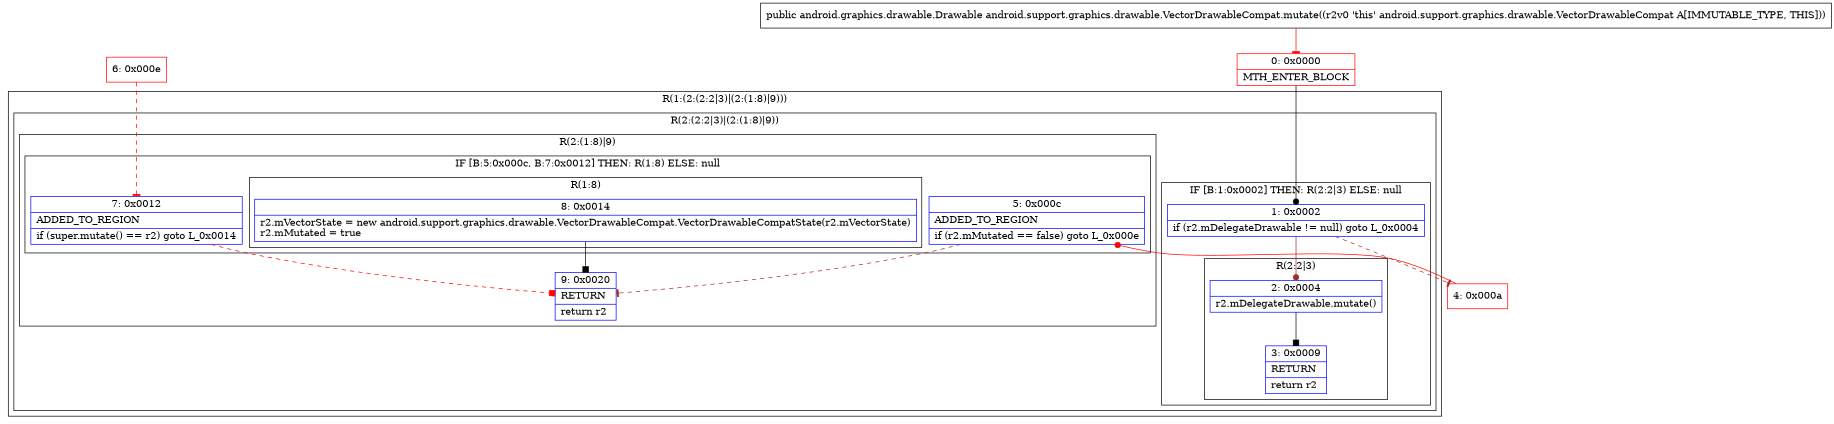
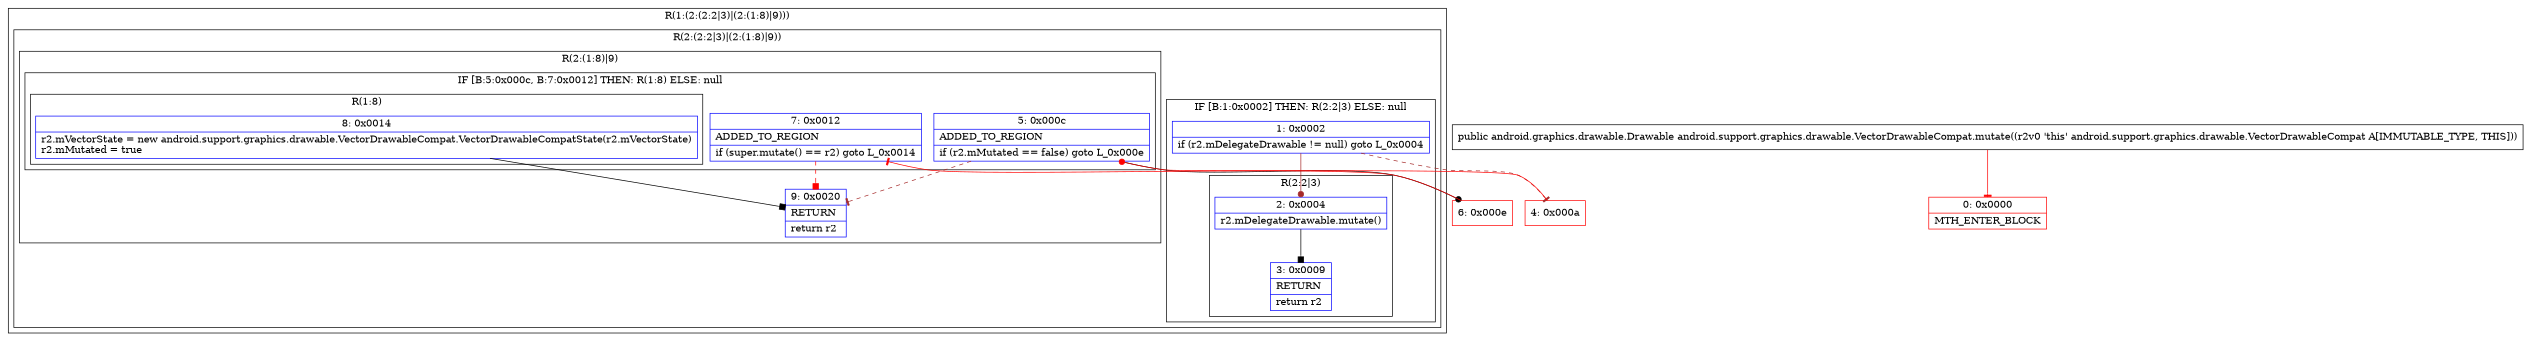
(137, 140) -> (1178, 171)
(1296, 142) -> none
none -> (1290, 171)
